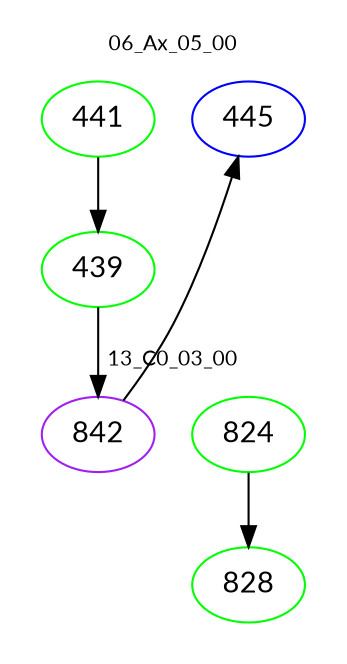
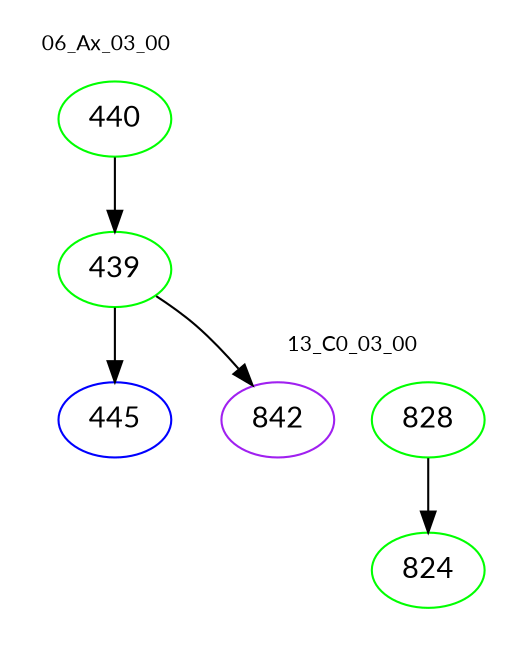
(173, 45) -> (107, 45)
(98, 119) -> (115, 119)
(188, 294) -> (115, 334)
(249, 499) -> (428, 485)
